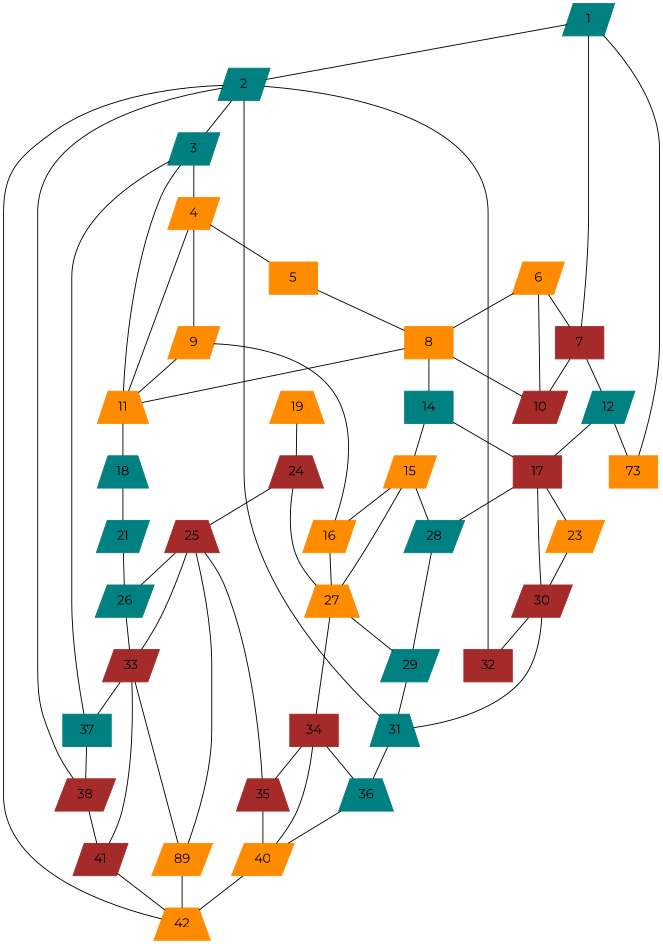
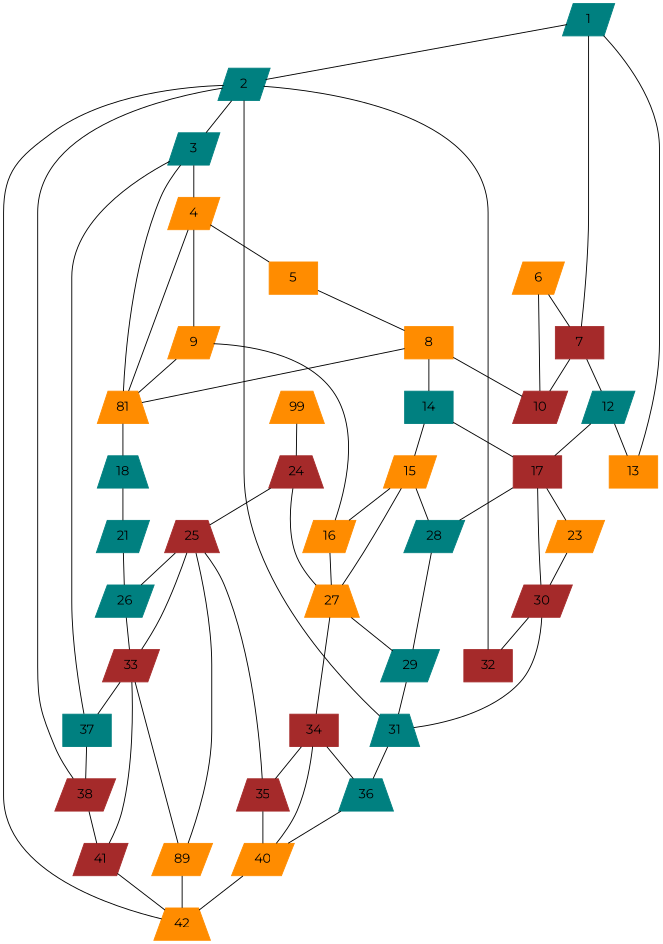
(482, 311) -> none
(123, 407) -> (123, 407)
(297, 407) -> (297, 407)
(633, 472) -> (633, 472)
